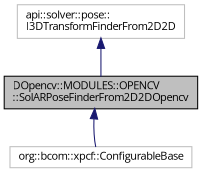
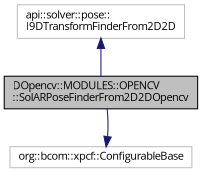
(101, 22) -> (101, 22)
(94, 133) -> (108, 122)
